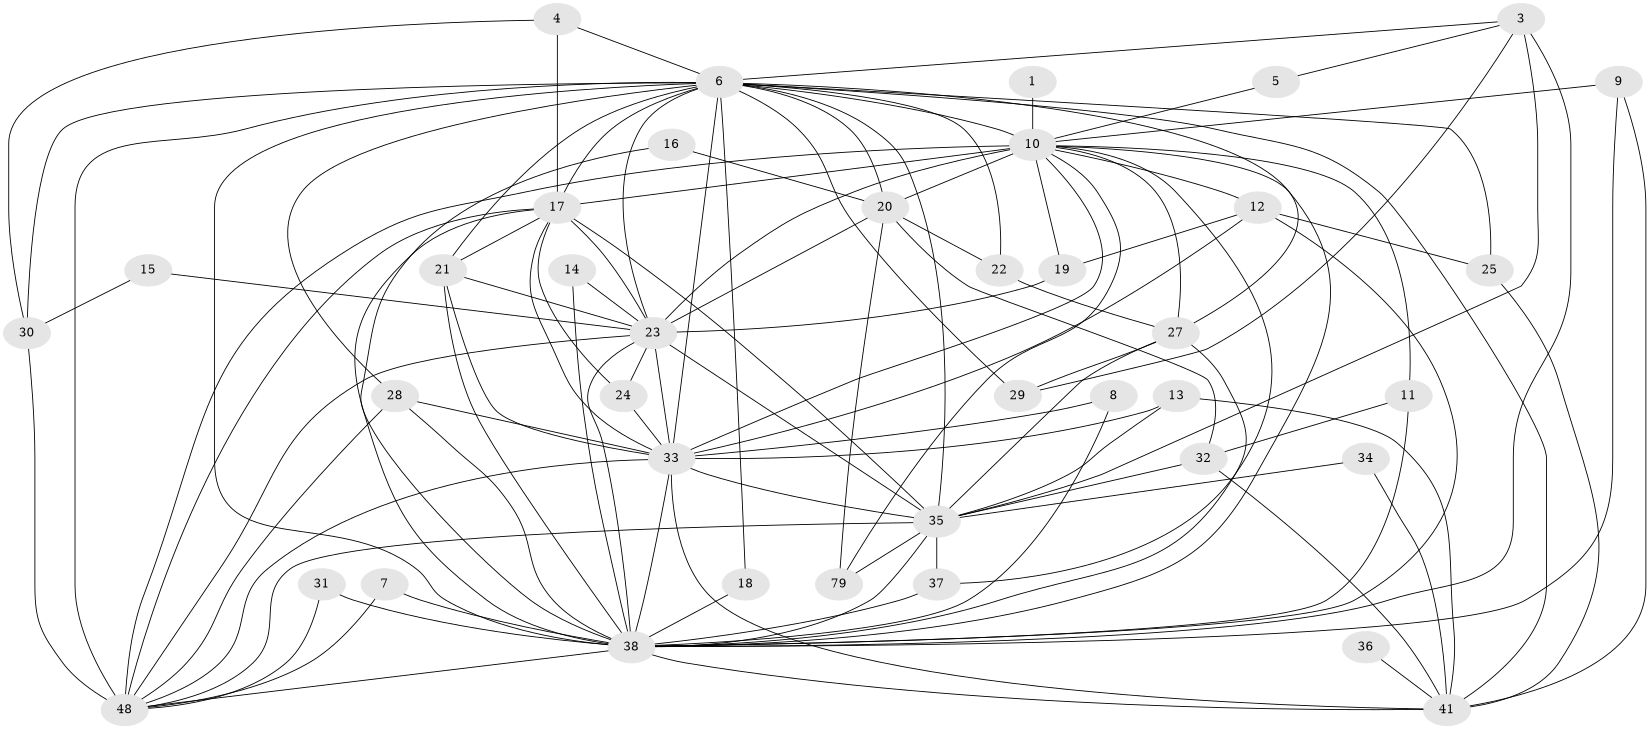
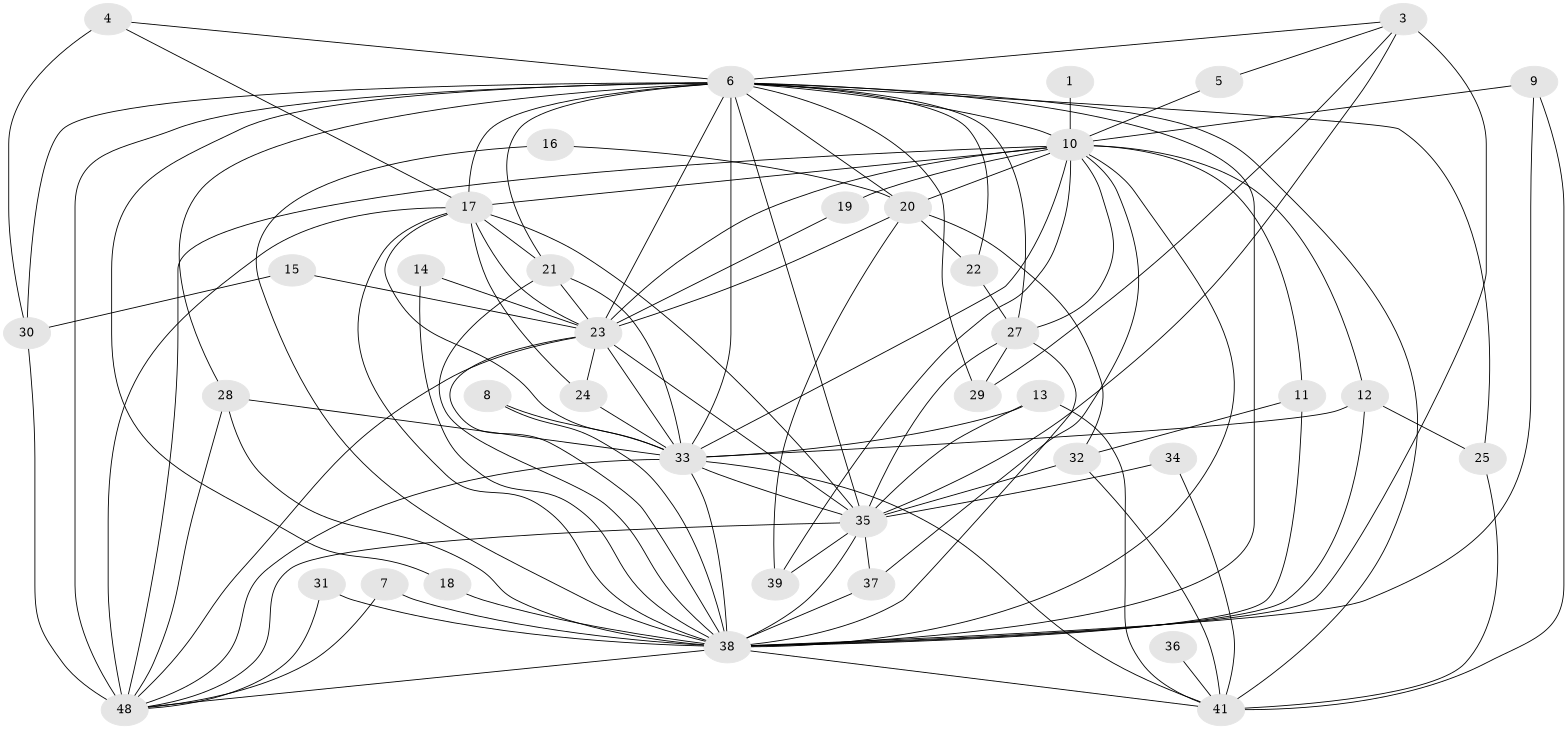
(1160, 239) -> none
(839, 584) -> (775, 584)
